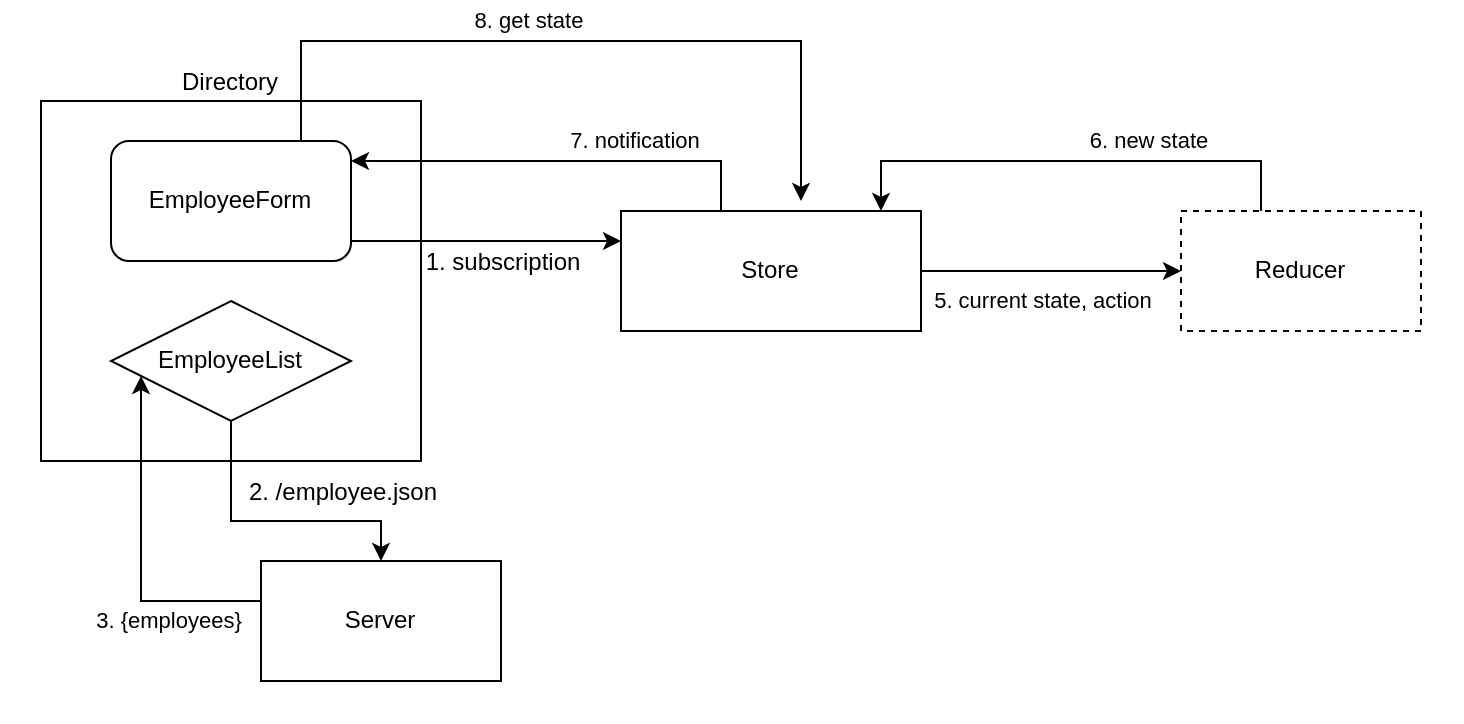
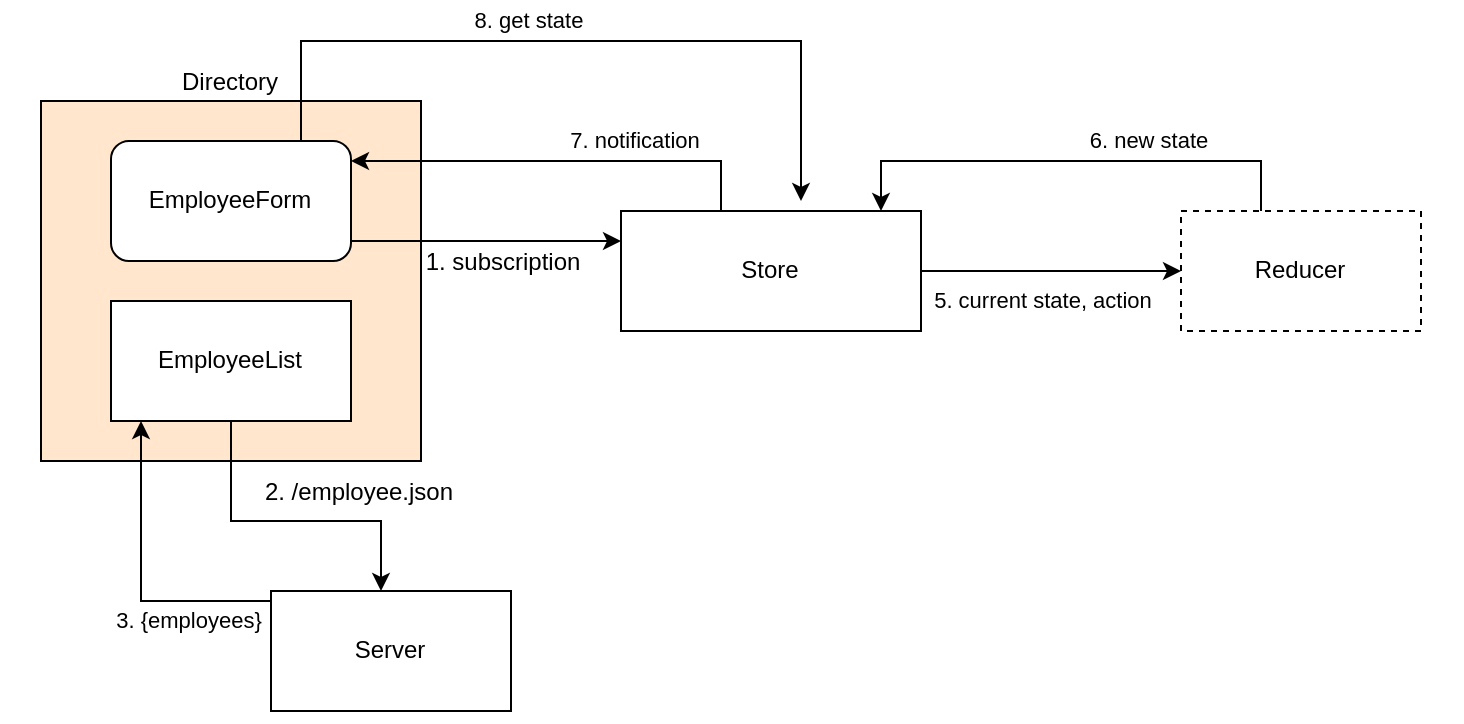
(231, 281) -> (231, 281)
(231, 361) -> (231, 361)
(381, 621) -> (391, 651)
